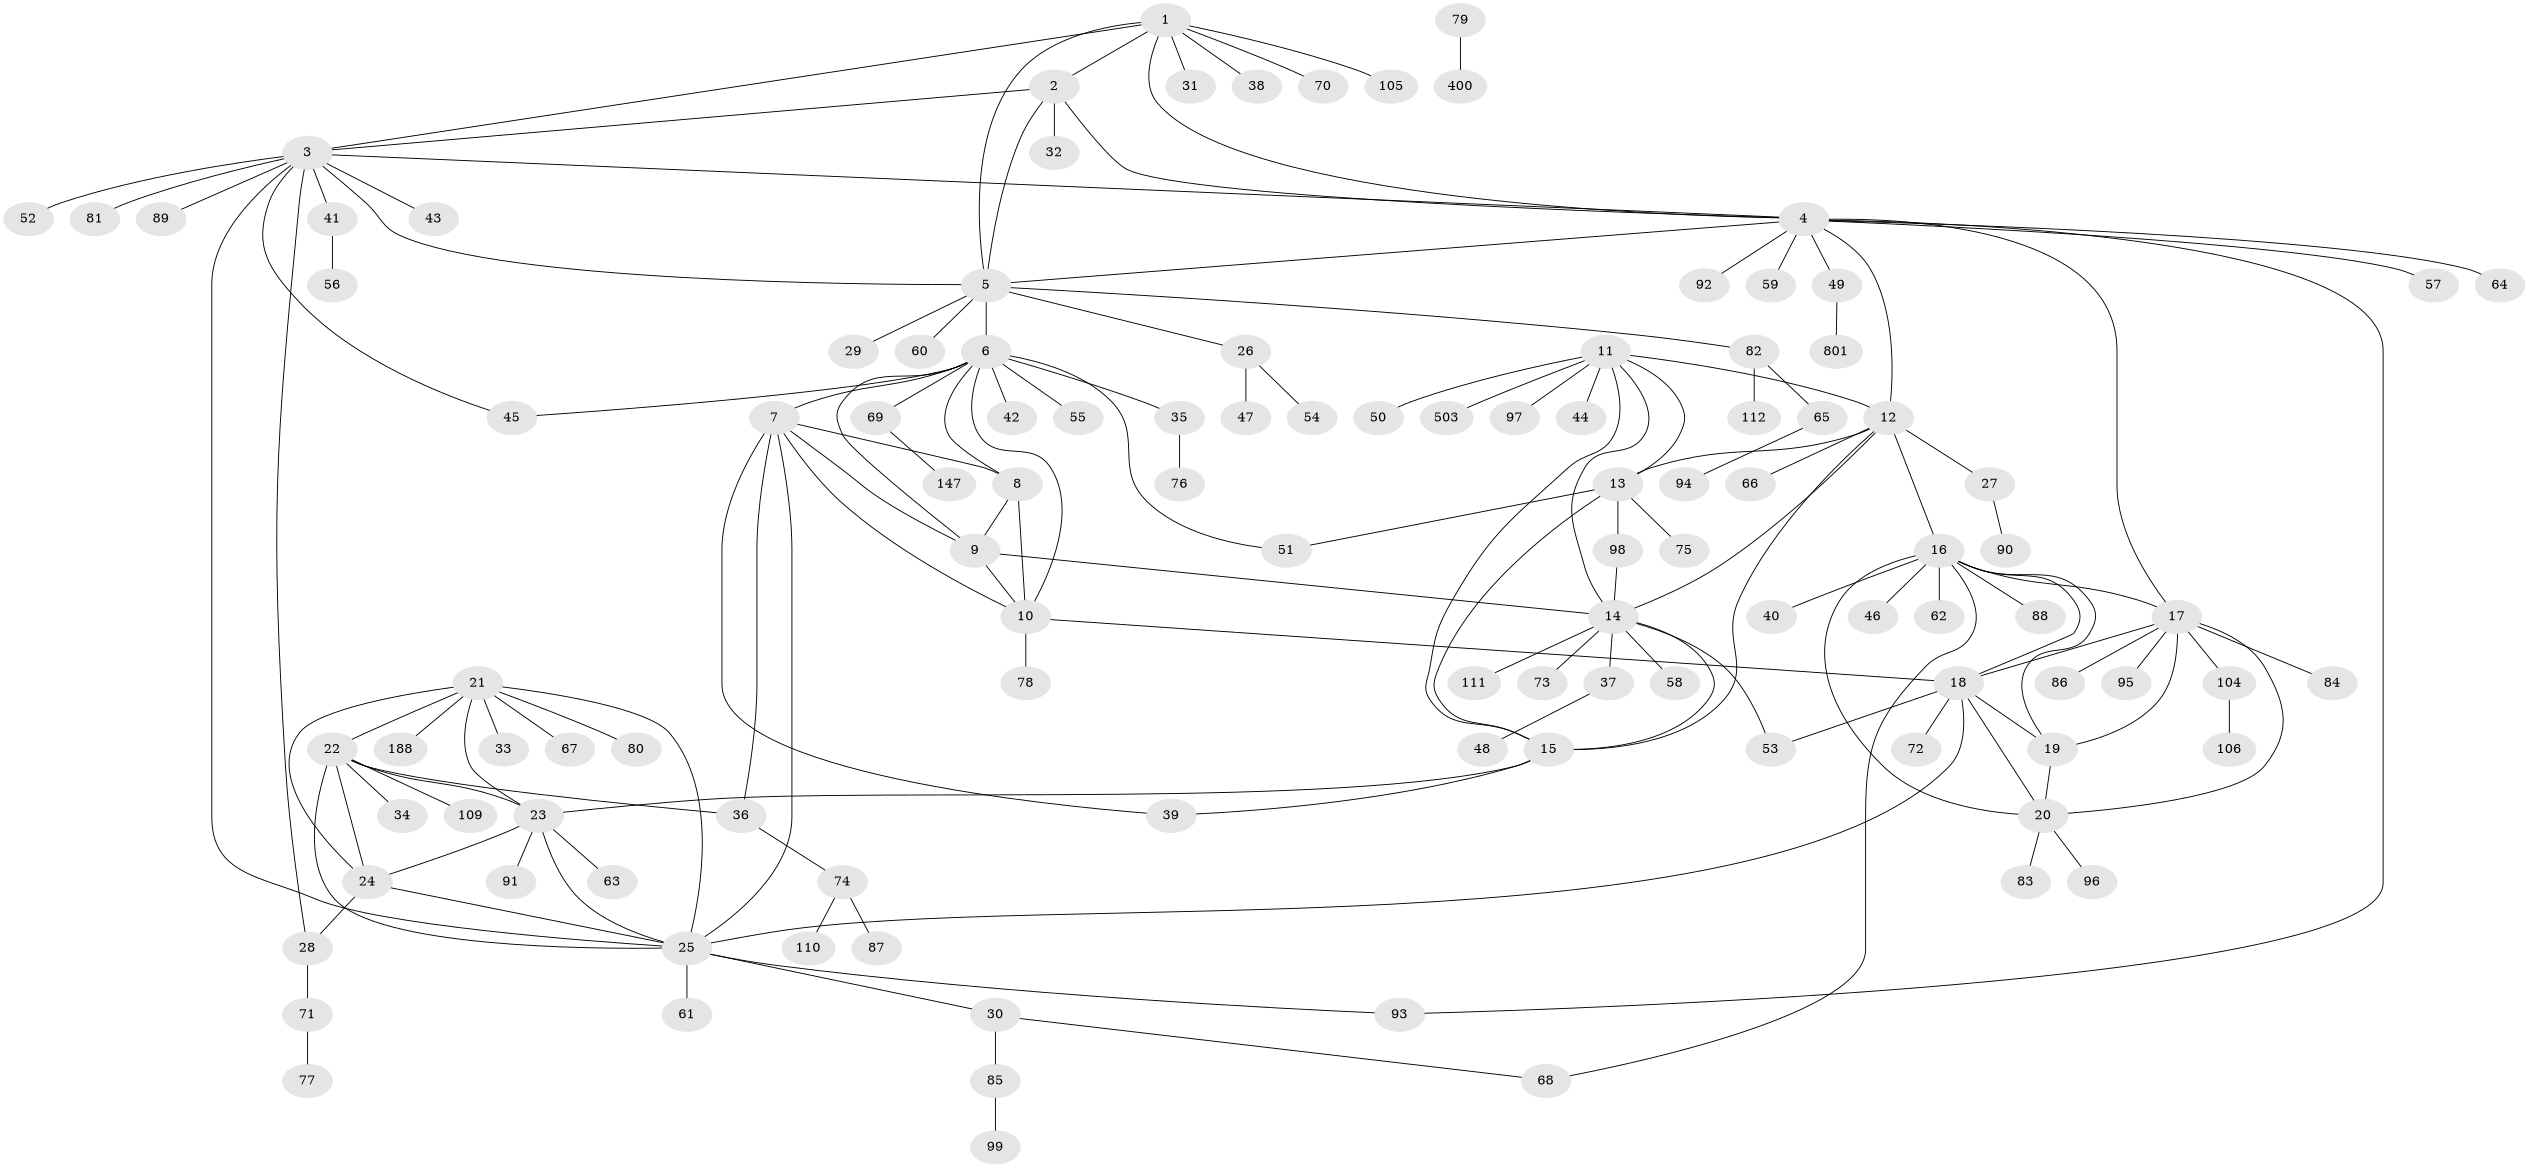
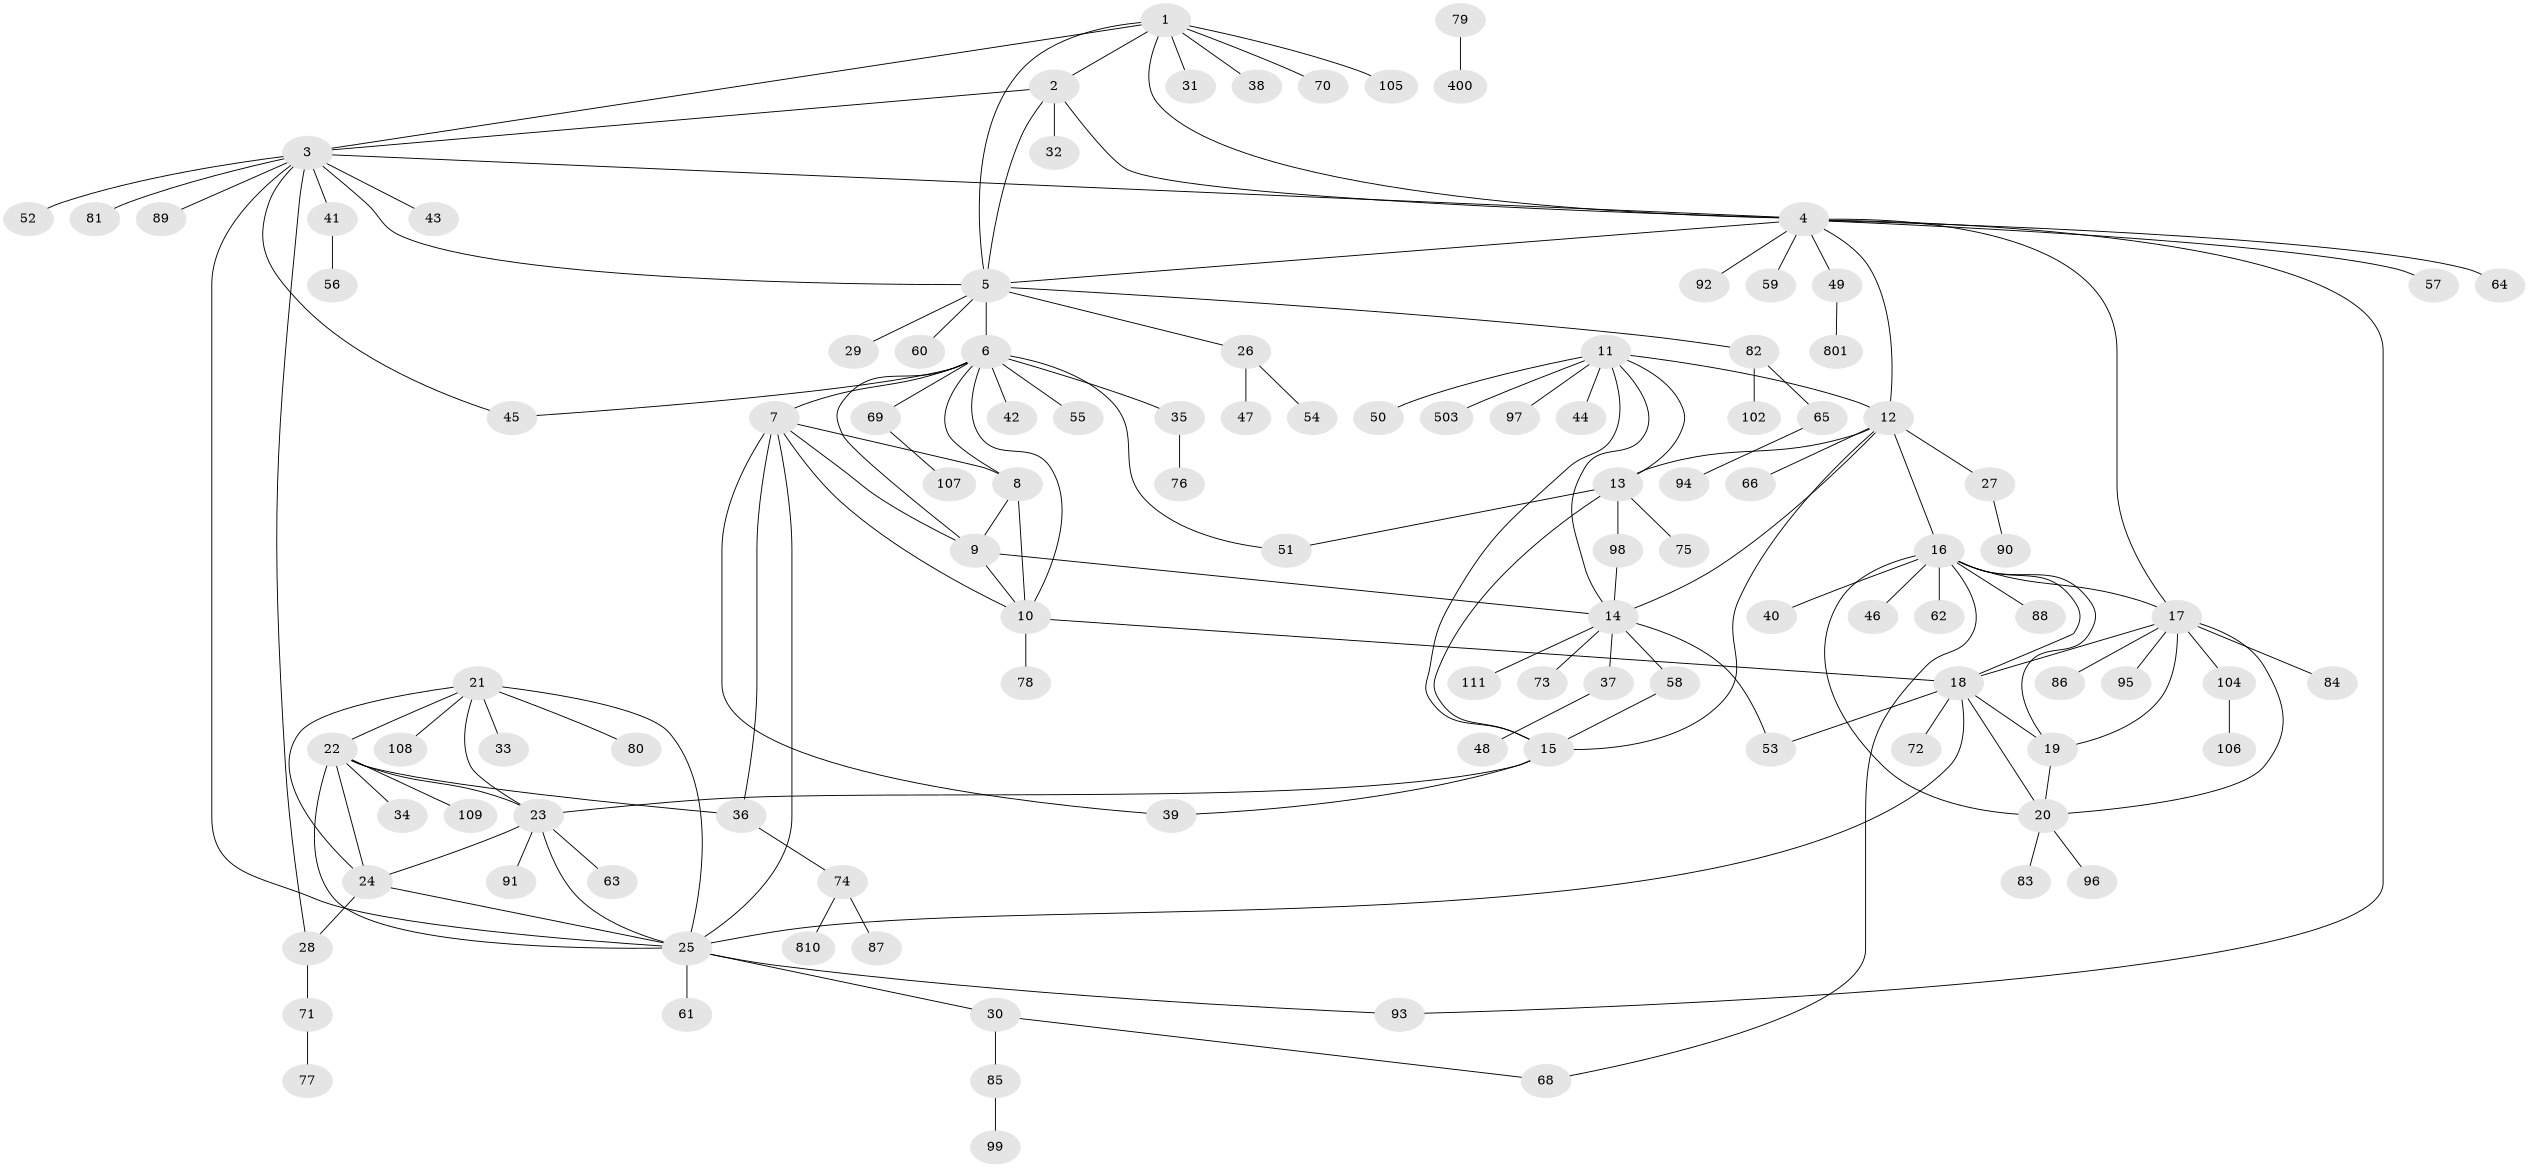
(1754, 418) -> (1754, 418)
(949, 484) -> (949, 484)
(1699, 709) -> (1612, 716)
(401, 750) -> (401, 750)
(570, 750) -> none
(808, 948) -> (808, 948)
